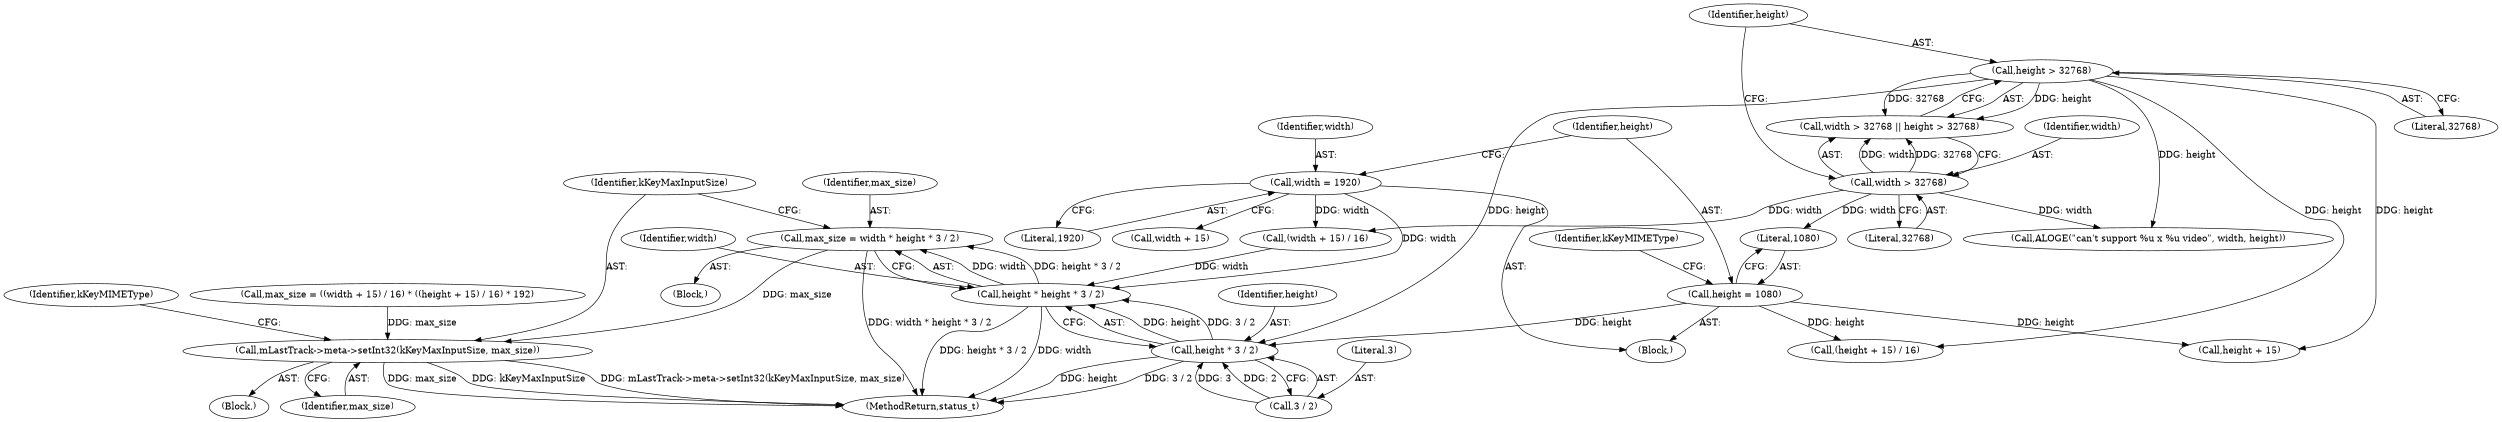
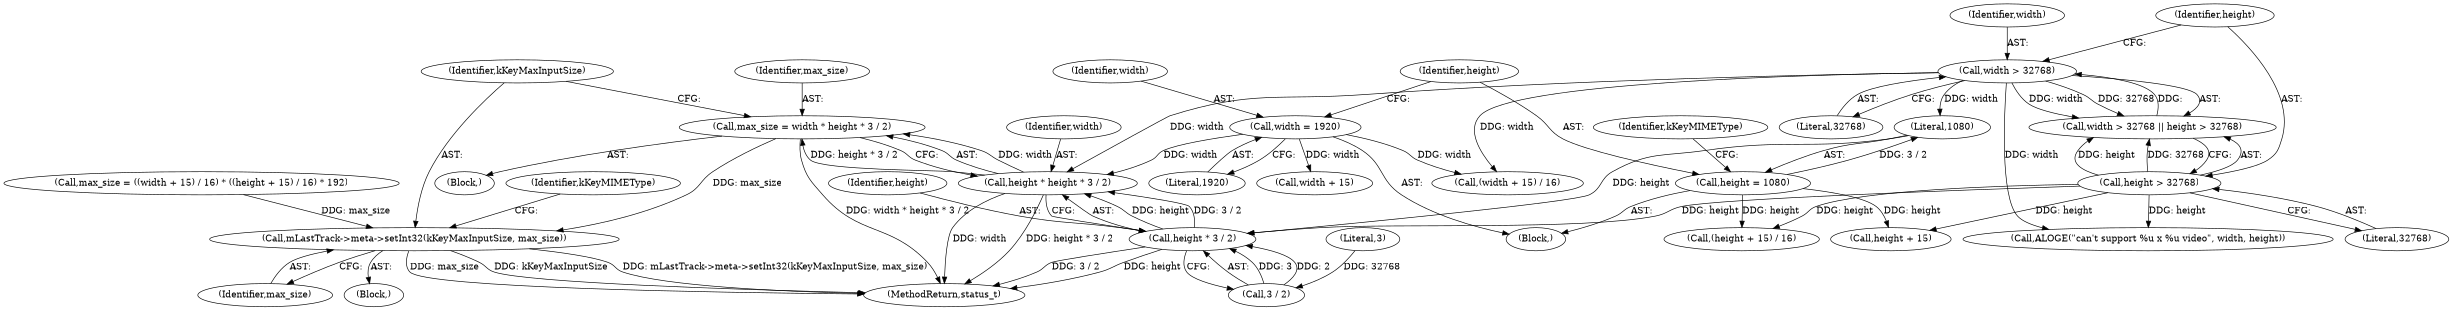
(1991, 155) -> (2172, 99)
(1264, 211) -> (1333, 155)
(1183, 266) -> (1498, 87)
(1758, 267) -> (1903, 155)
(1481, 329) -> (1587, 195)
(1367, 379) -> (1372, 267)
